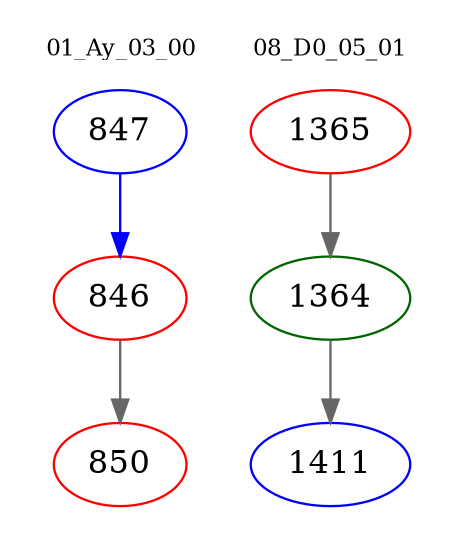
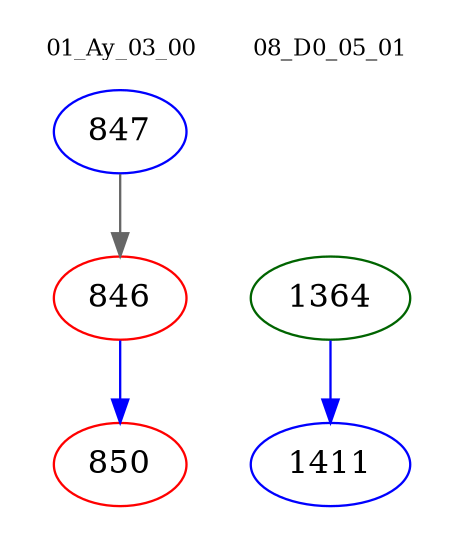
(330, 132) -> none
(120, 204) -> (120, 204)
(120, 370) -> (120, 370)
(330, 370) -> (330, 370)
